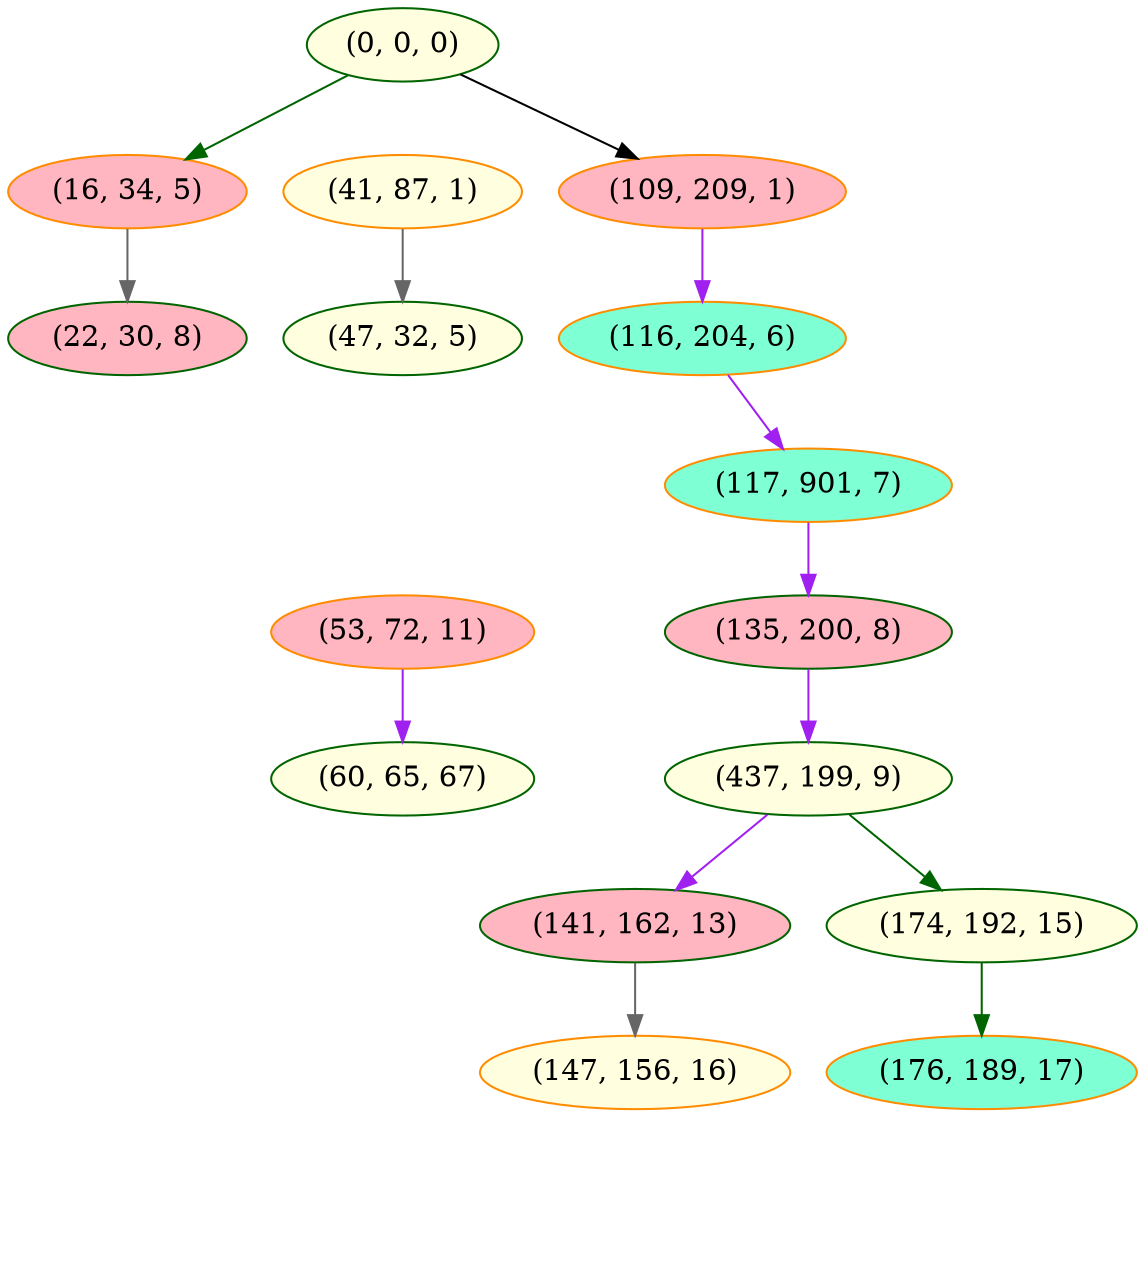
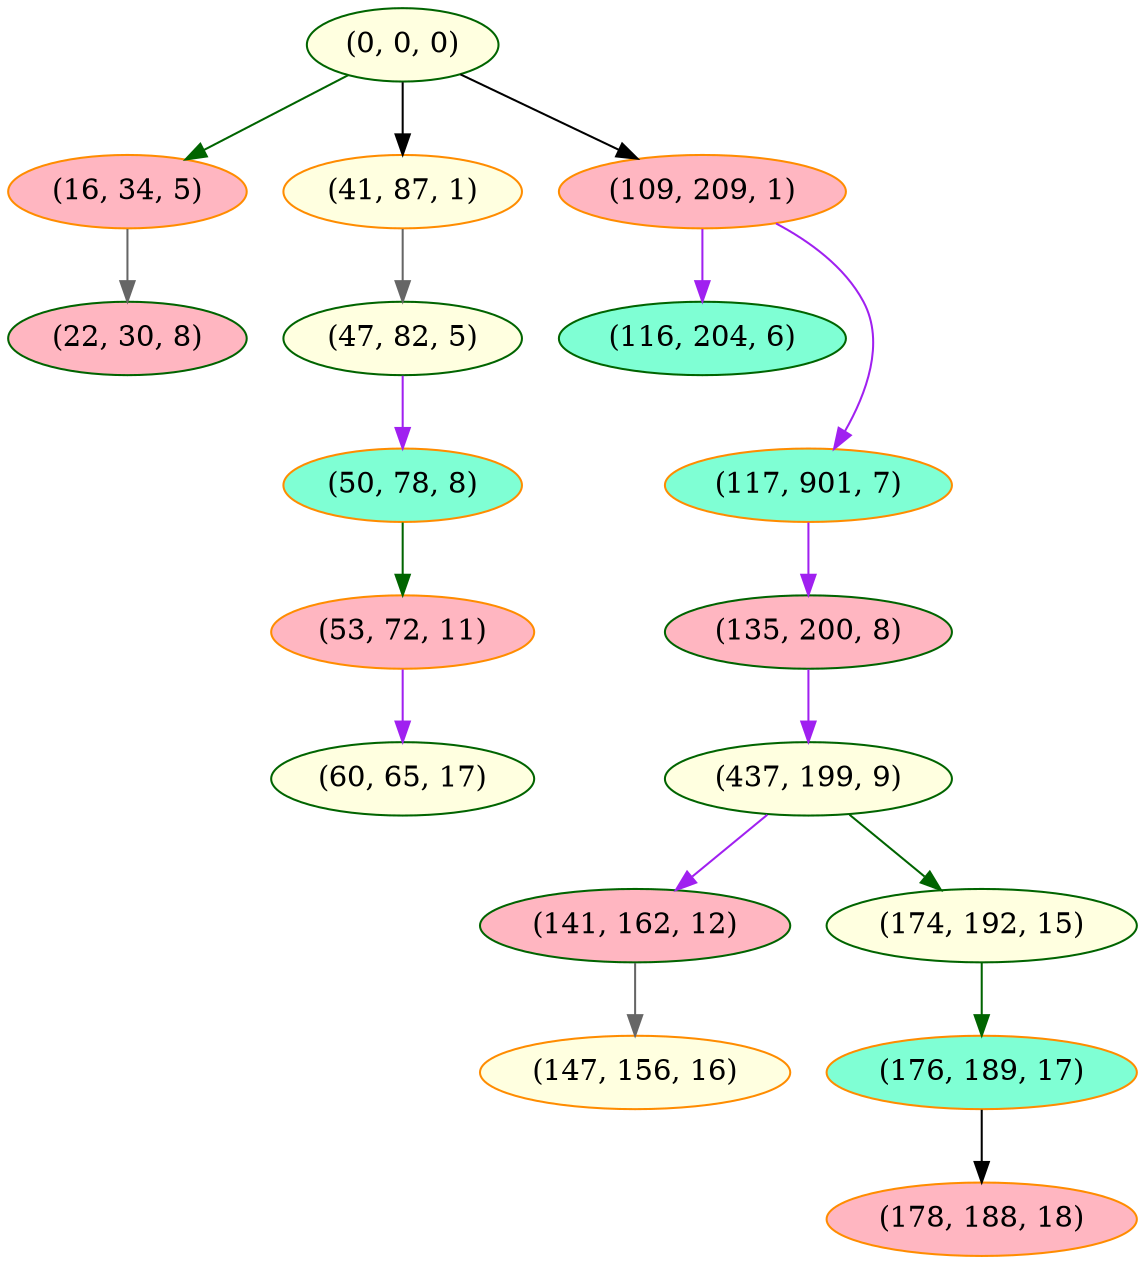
none -> (403, 108)
(403, 338) -> (403, 338)
(702, 338) -> (702, 338)
(749, 404) -> (867, 310)
none -> (403, 485)
(403, 779) -> (403, 779)
(635, 926) -> (635, 926)
none -> (982, 1219)
